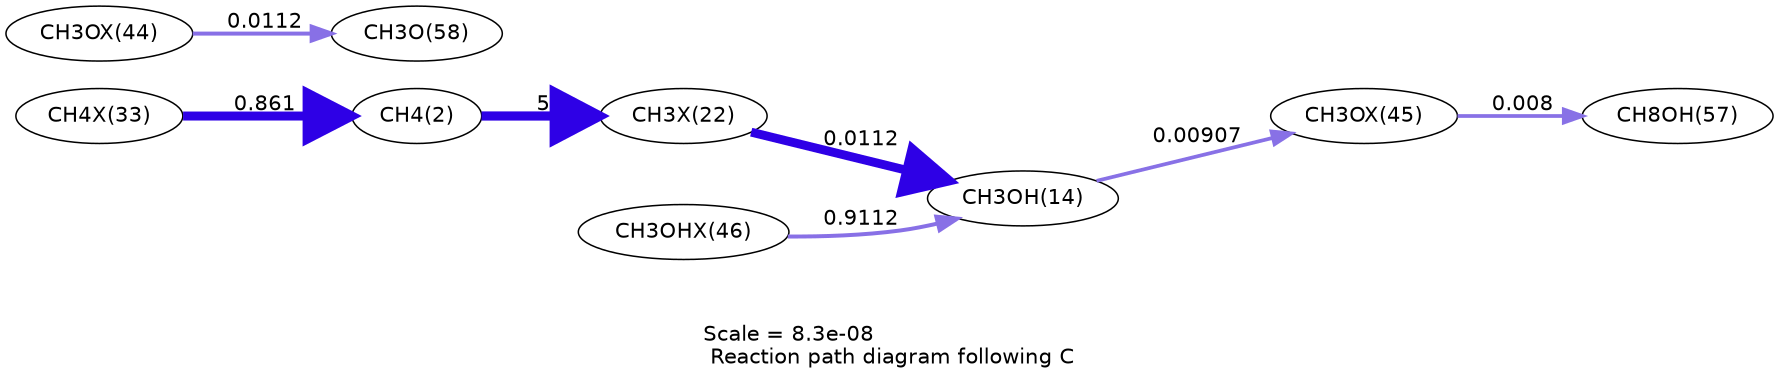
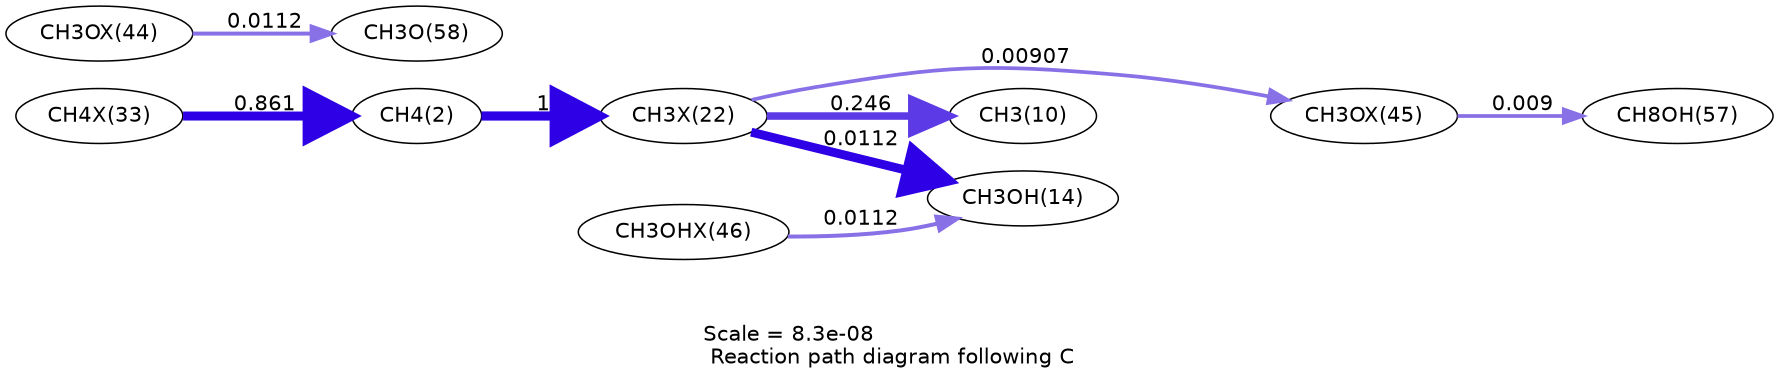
(540, 105) -> (540, 105)
(1520, 105) -> (1520, 105)
none -> (1023, 116)
(1184, 159) -> (1010, 68)
(858, 219) -> (858, 219)
